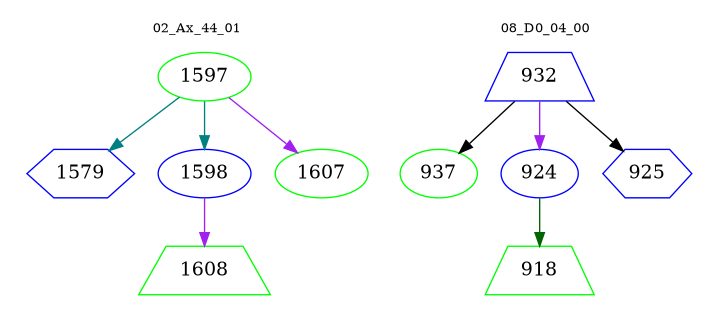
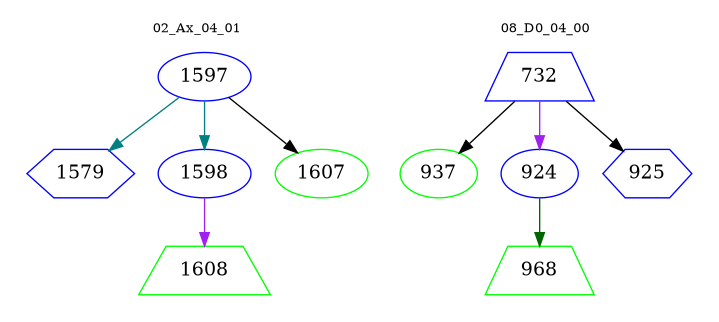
(197, 29) -> (197, 29)
(205, 77) -> (205, 77)
(540, 77) -> (540, 77)
(258, 121) -> (258, 121)
(540, 271) -> (540, 271)
